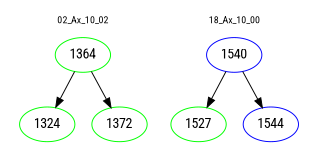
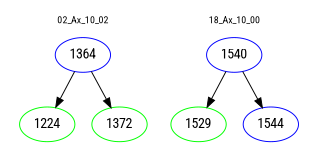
(83, 55) -> (83, 55)
(47, 124) -> (47, 124)
(199, 124) -> (199, 124)
